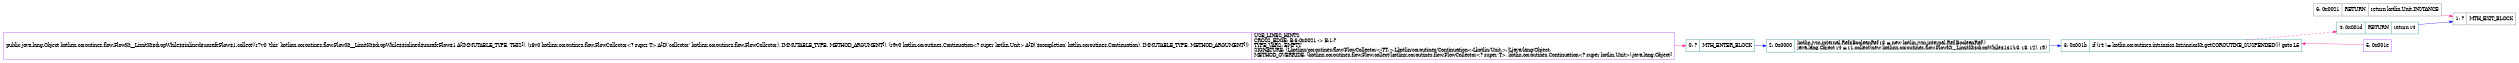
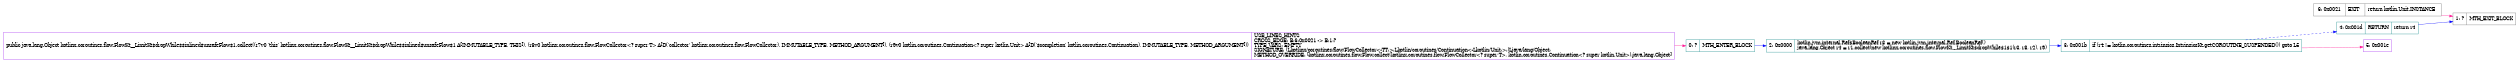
(2355, 10) -> (2353, 10)
(2290, 36) -> (2290, 36)
(2334, 44) -> (2331, 48)
